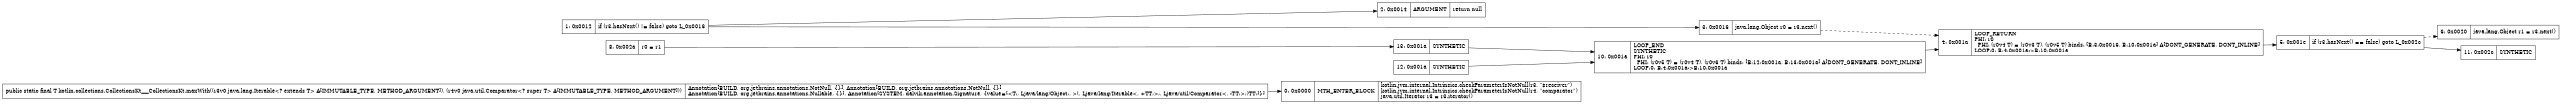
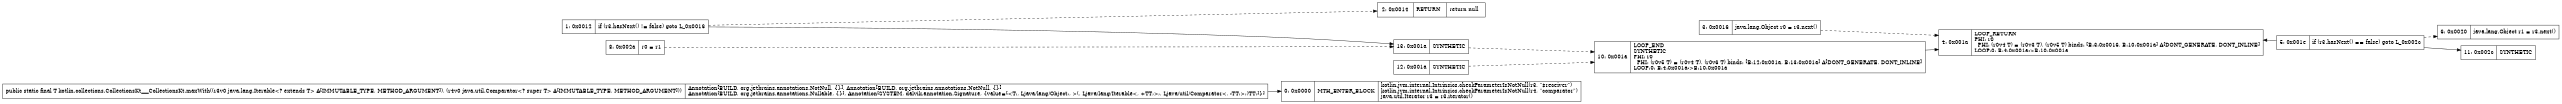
(1430, 10) -> (1428, 10)
(1041, 18) -> (1041, 18)
(1202, 27) -> (1049, 31)
(2268, 45) -> (2272, 40)
(1027, 47) -> (1027, 47)
(1530, 50) -> (1530, 50)
(1530, 64) -> (1530, 64)
